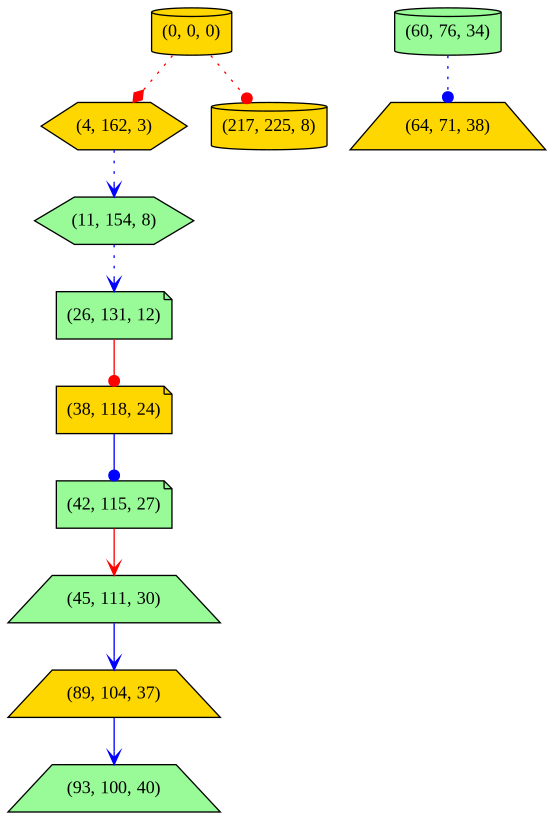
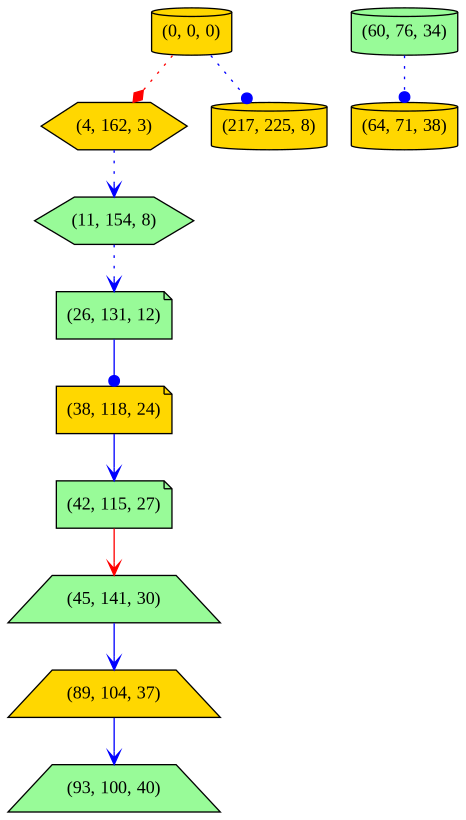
(227, 75) -> (227, 75)
(448, 126) -> (405, 126)
(114, 357) -> (114, 357)
(114, 452) -> (114, 451)
(114, 599) -> (114, 599)
